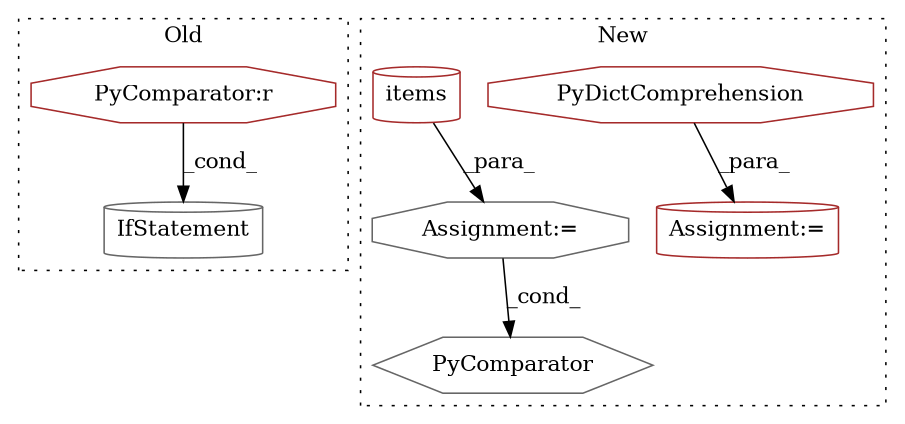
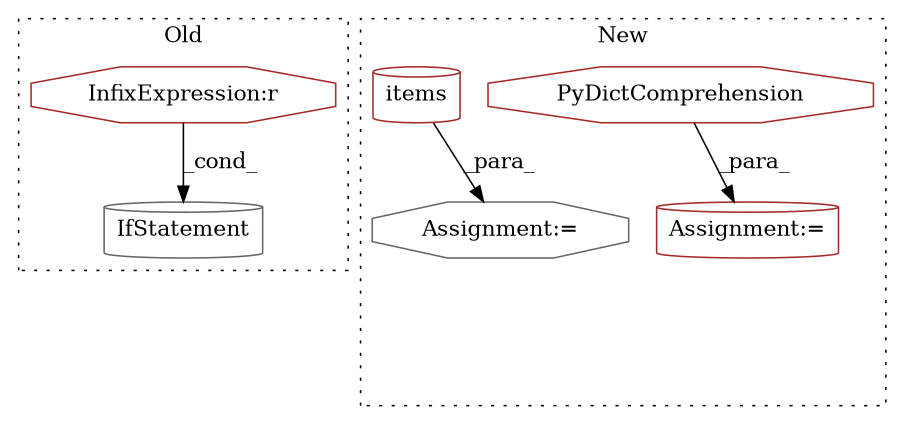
(183, 95) -> (183, 95)
(513, 365) -> none
